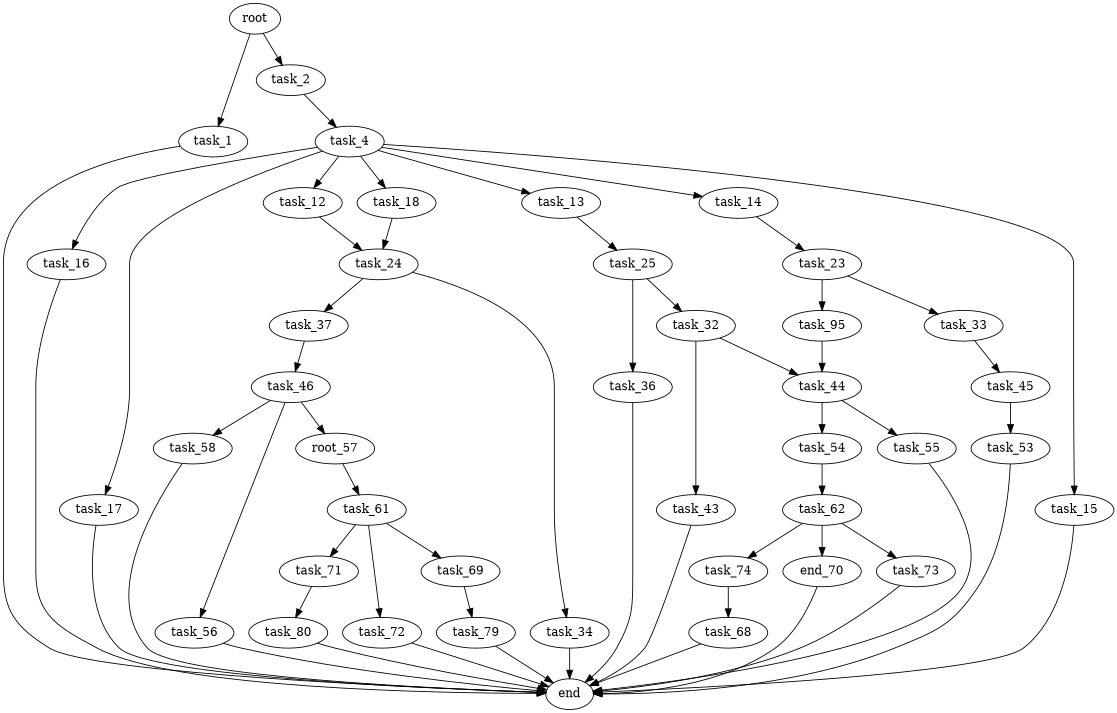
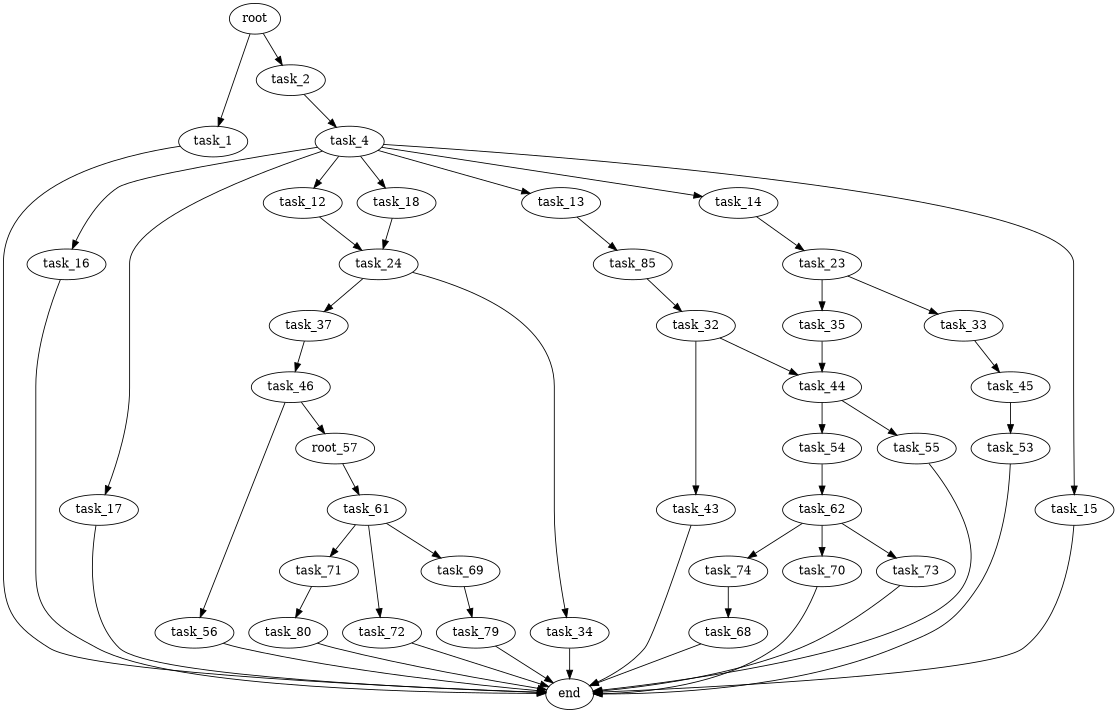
(633, 264) -> (633, 264)
(822, 326) -> (822, 326)
(633, 387) -> none
(193, 449) -> none
(822, 571) -> (822, 571)
